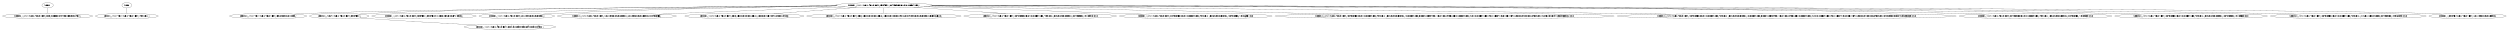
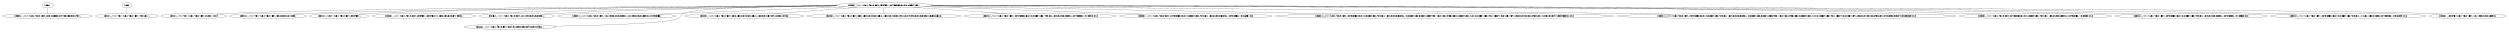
none -> (194, 16)
(517, 16) -> (517, 16)
(418, 22) -> (694, 11)
